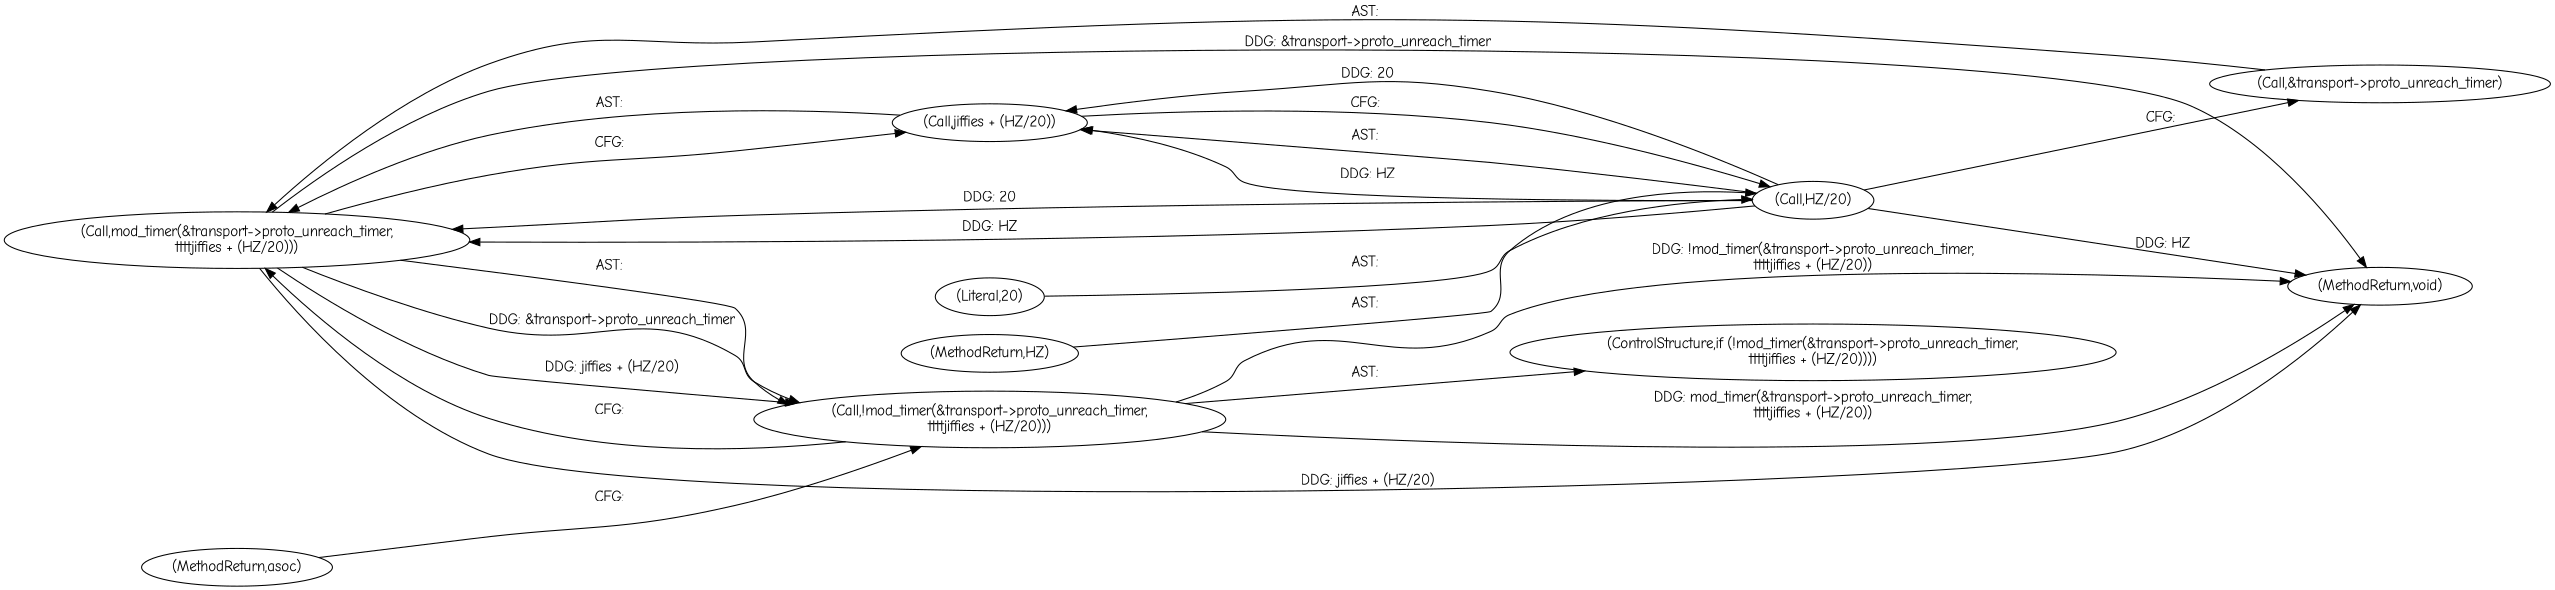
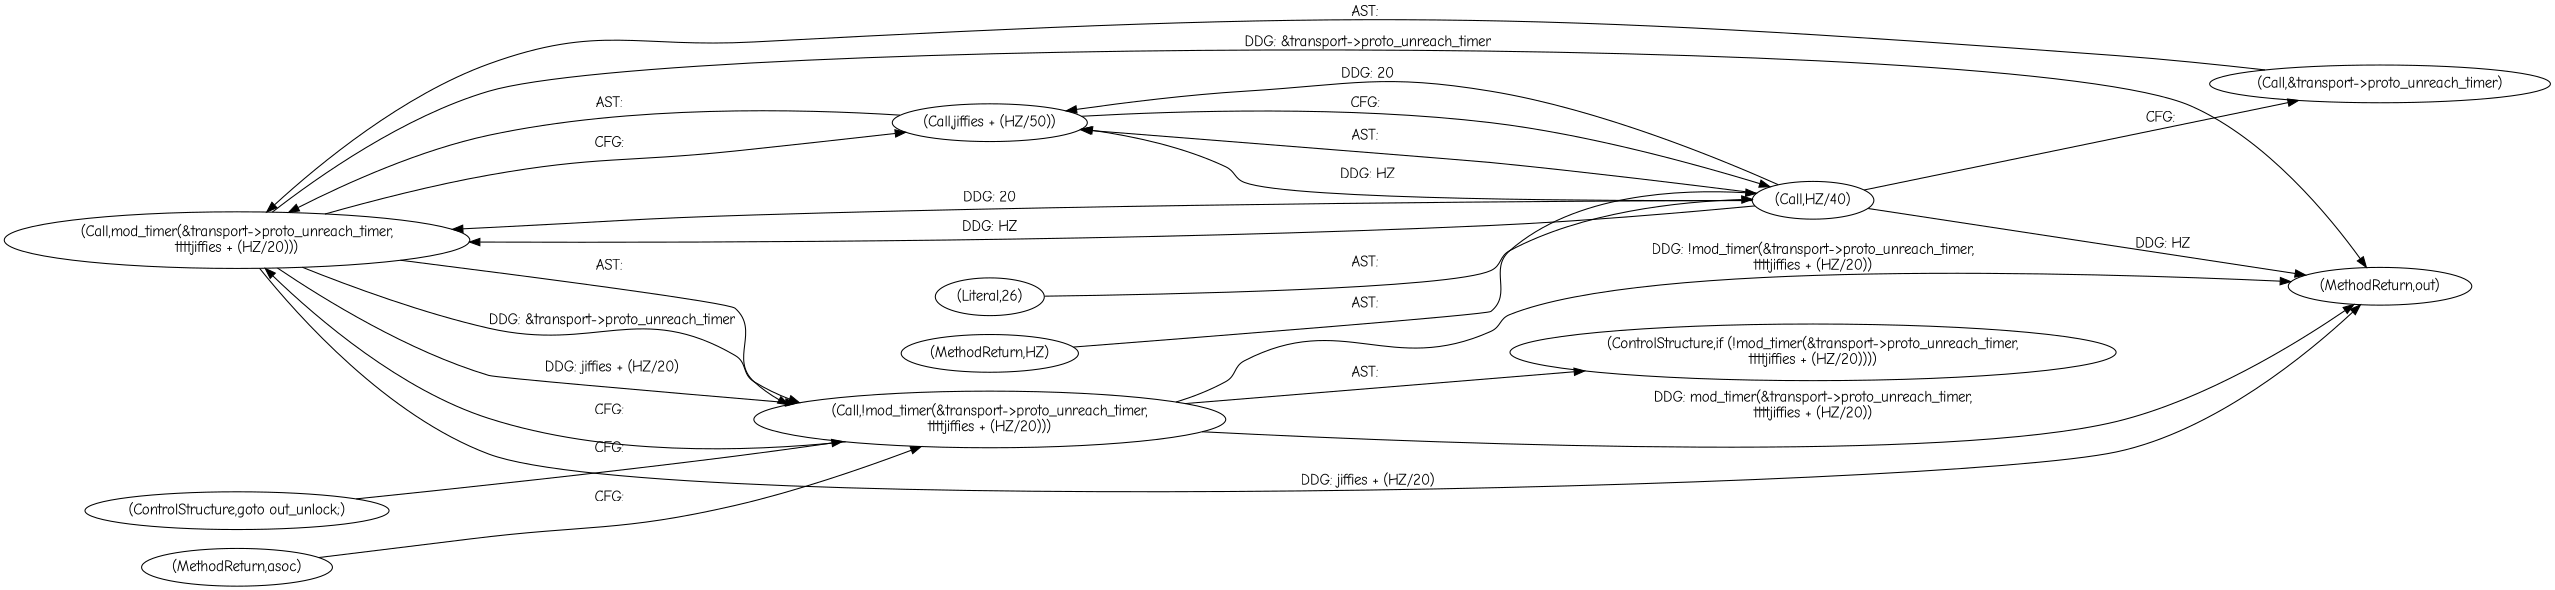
(990, 123) -> (990, 123)
(1813, 200) -> (1813, 200)
(2380, 286) -> (2380, 286)
(990, 297) -> (990, 297)
none -> (237, 511)
